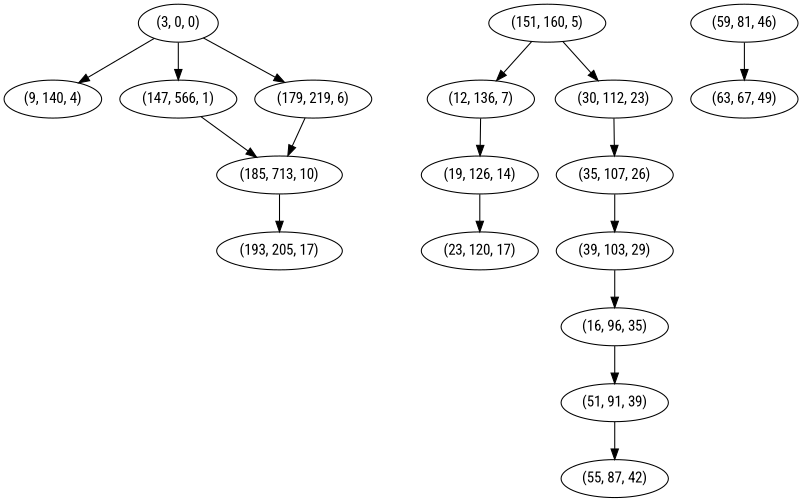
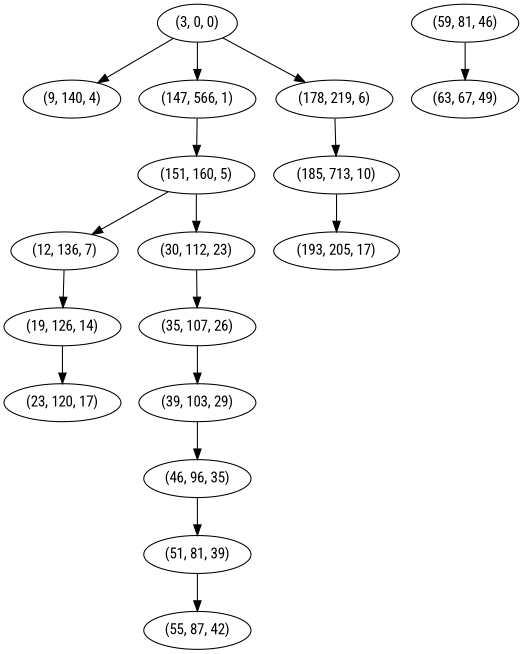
(313, 99) -> (334, 99)
(225, 134) -> (197, 132)
(615, 327) -> (197, 479)
(615, 403) -> (197, 554)
